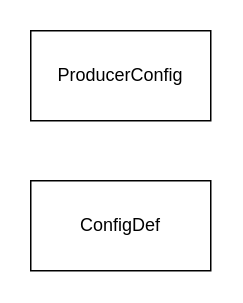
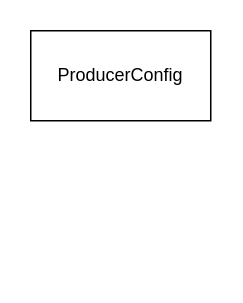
(121, 226) -> none
